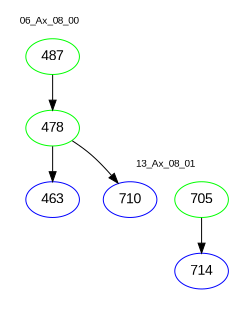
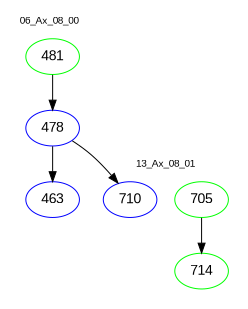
(53, 57) -> (53, 57)
(53, 128) -> (53, 128)
(202, 271) -> (202, 271)
